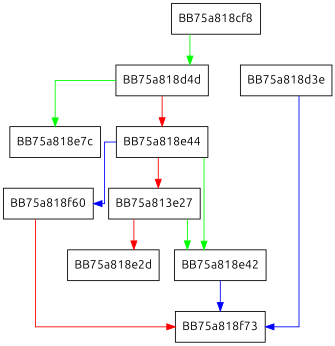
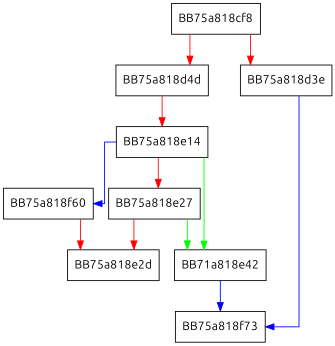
(190, 45) -> (190, 45)
none -> (250, 45)
(55, 142) -> none
(162, 142) -> (162, 142)
(154, 204) -> (154, 204)
(220, 265) -> (220, 265)
(47, 327) -> (80, 230)
